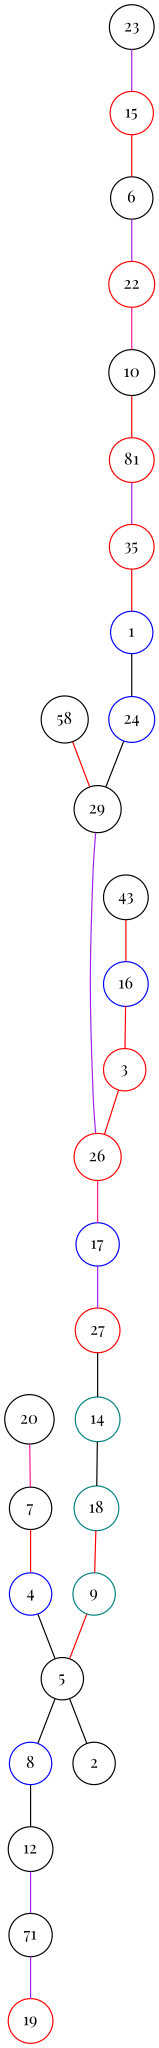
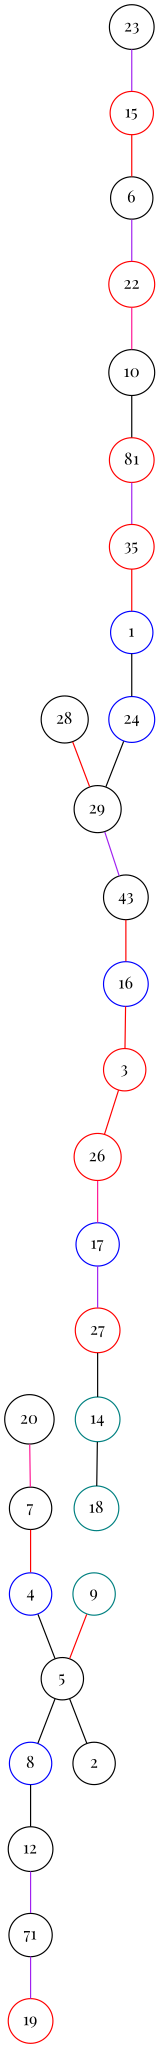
(132, 417) -> (132, 417)
(65, 720) -> (65, 720)
(90, 983) -> (112, 854)
(95, 1552) -> none
